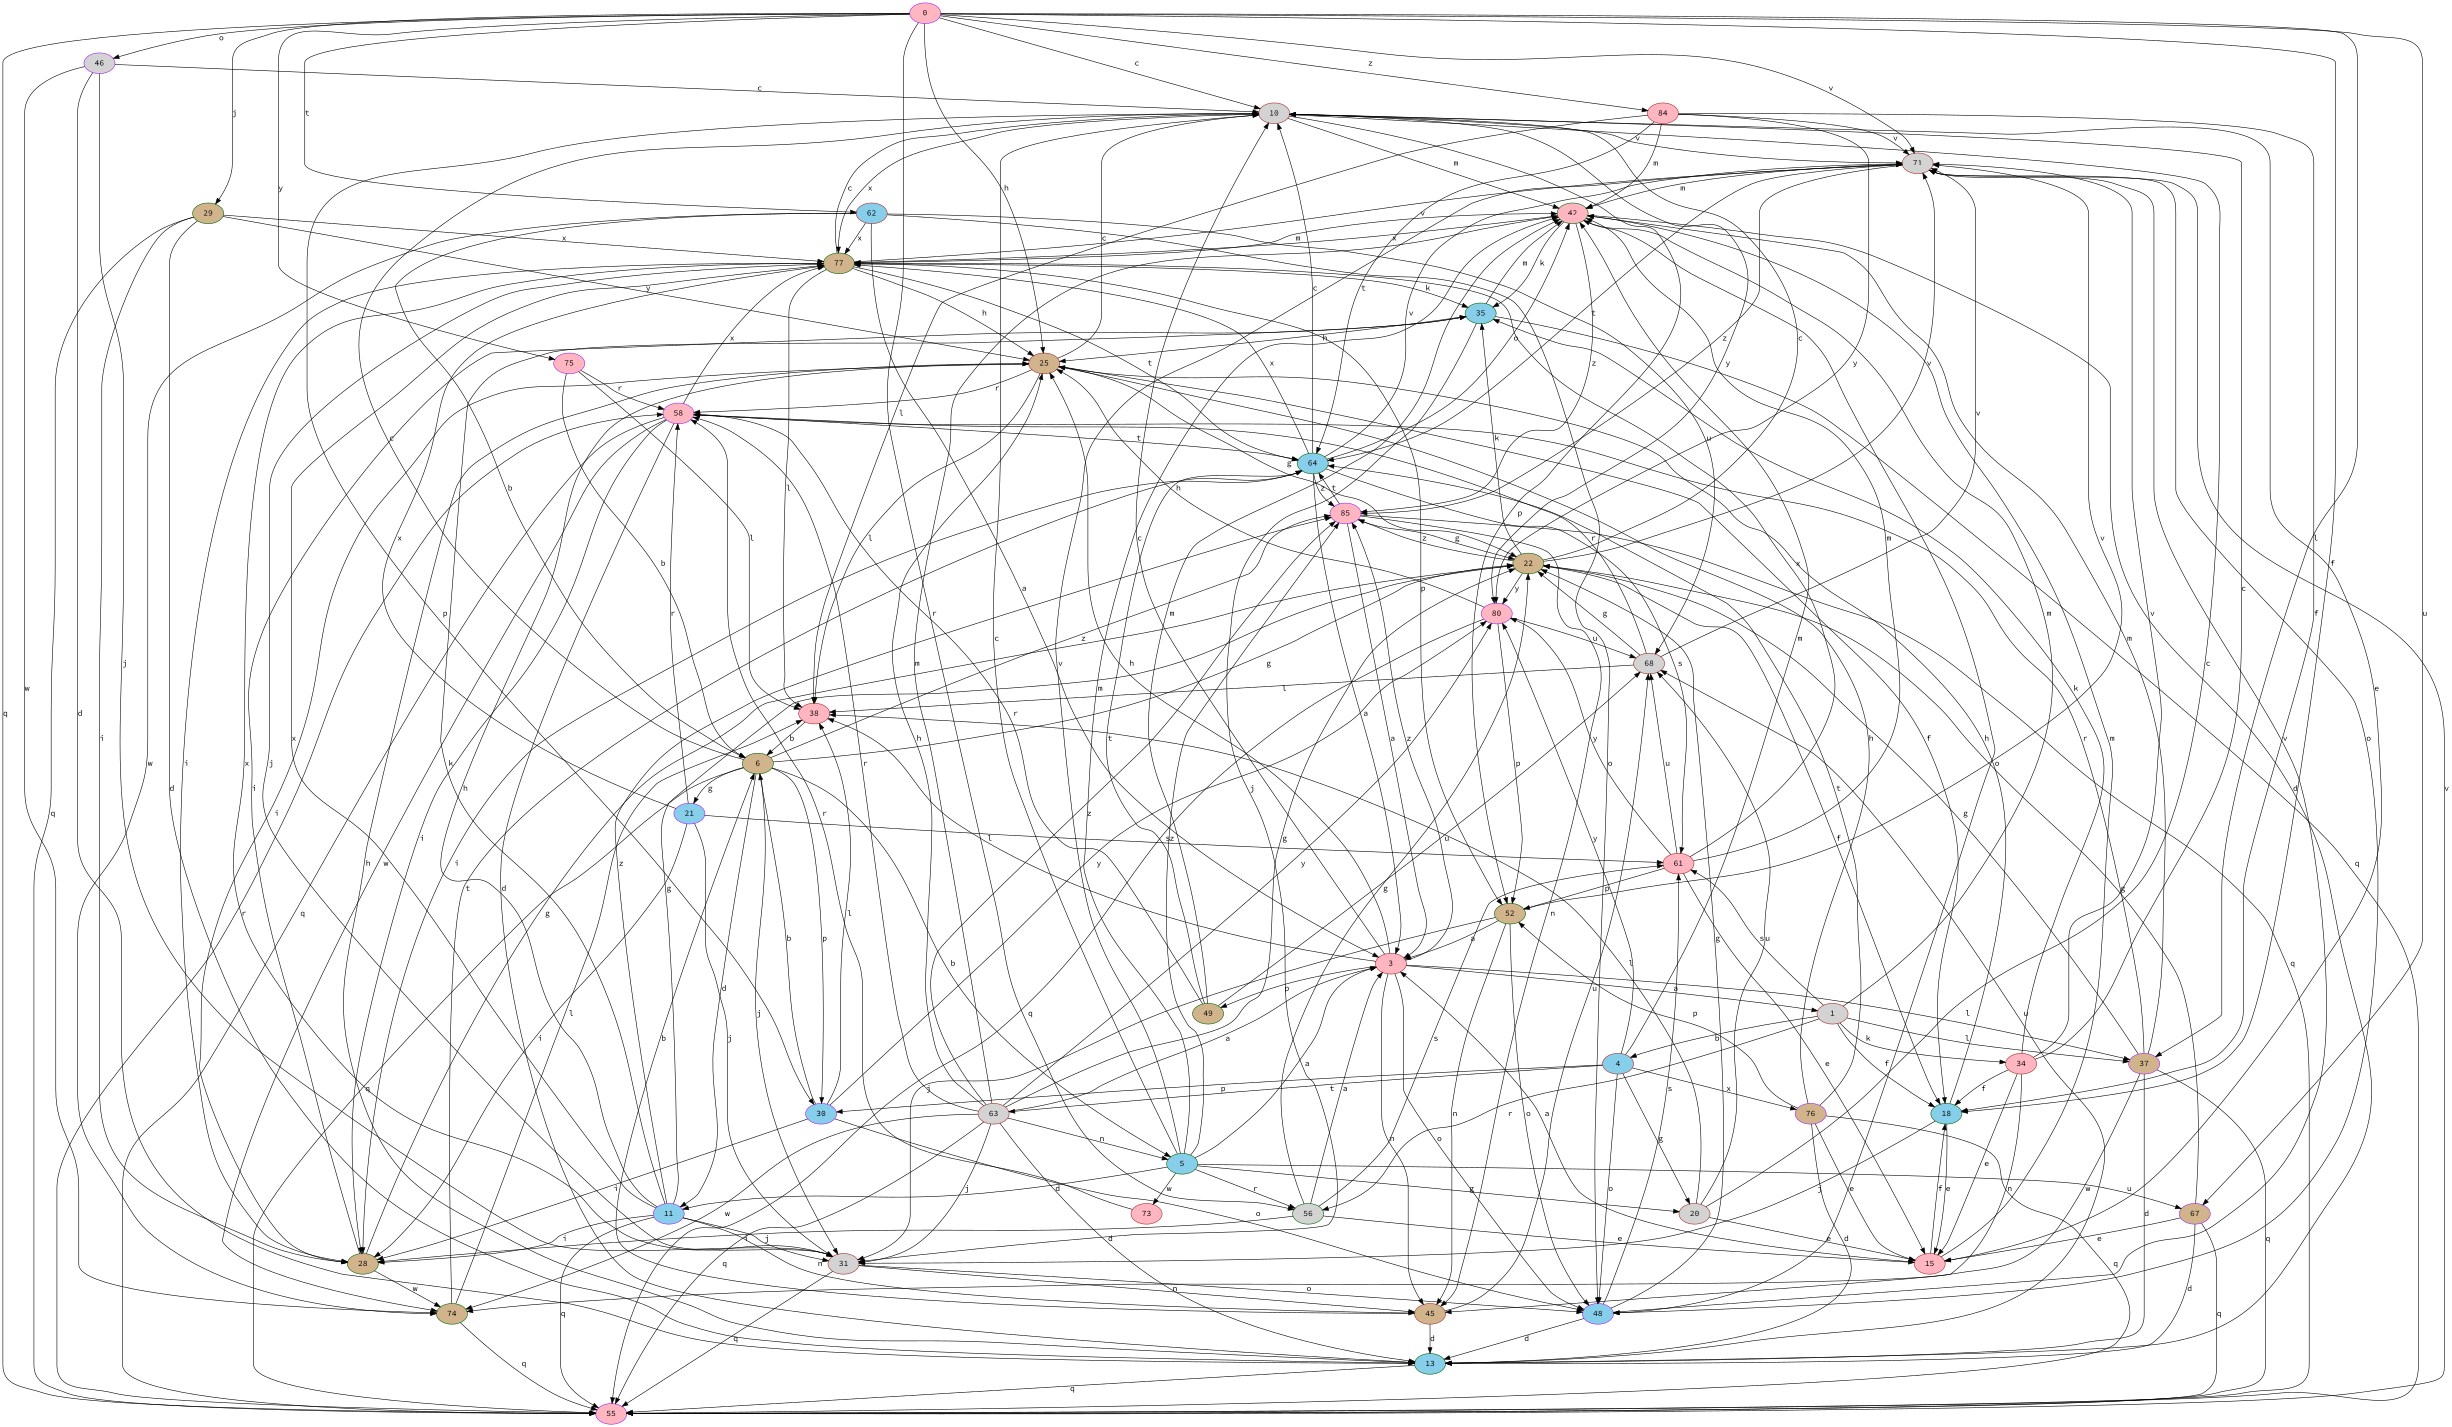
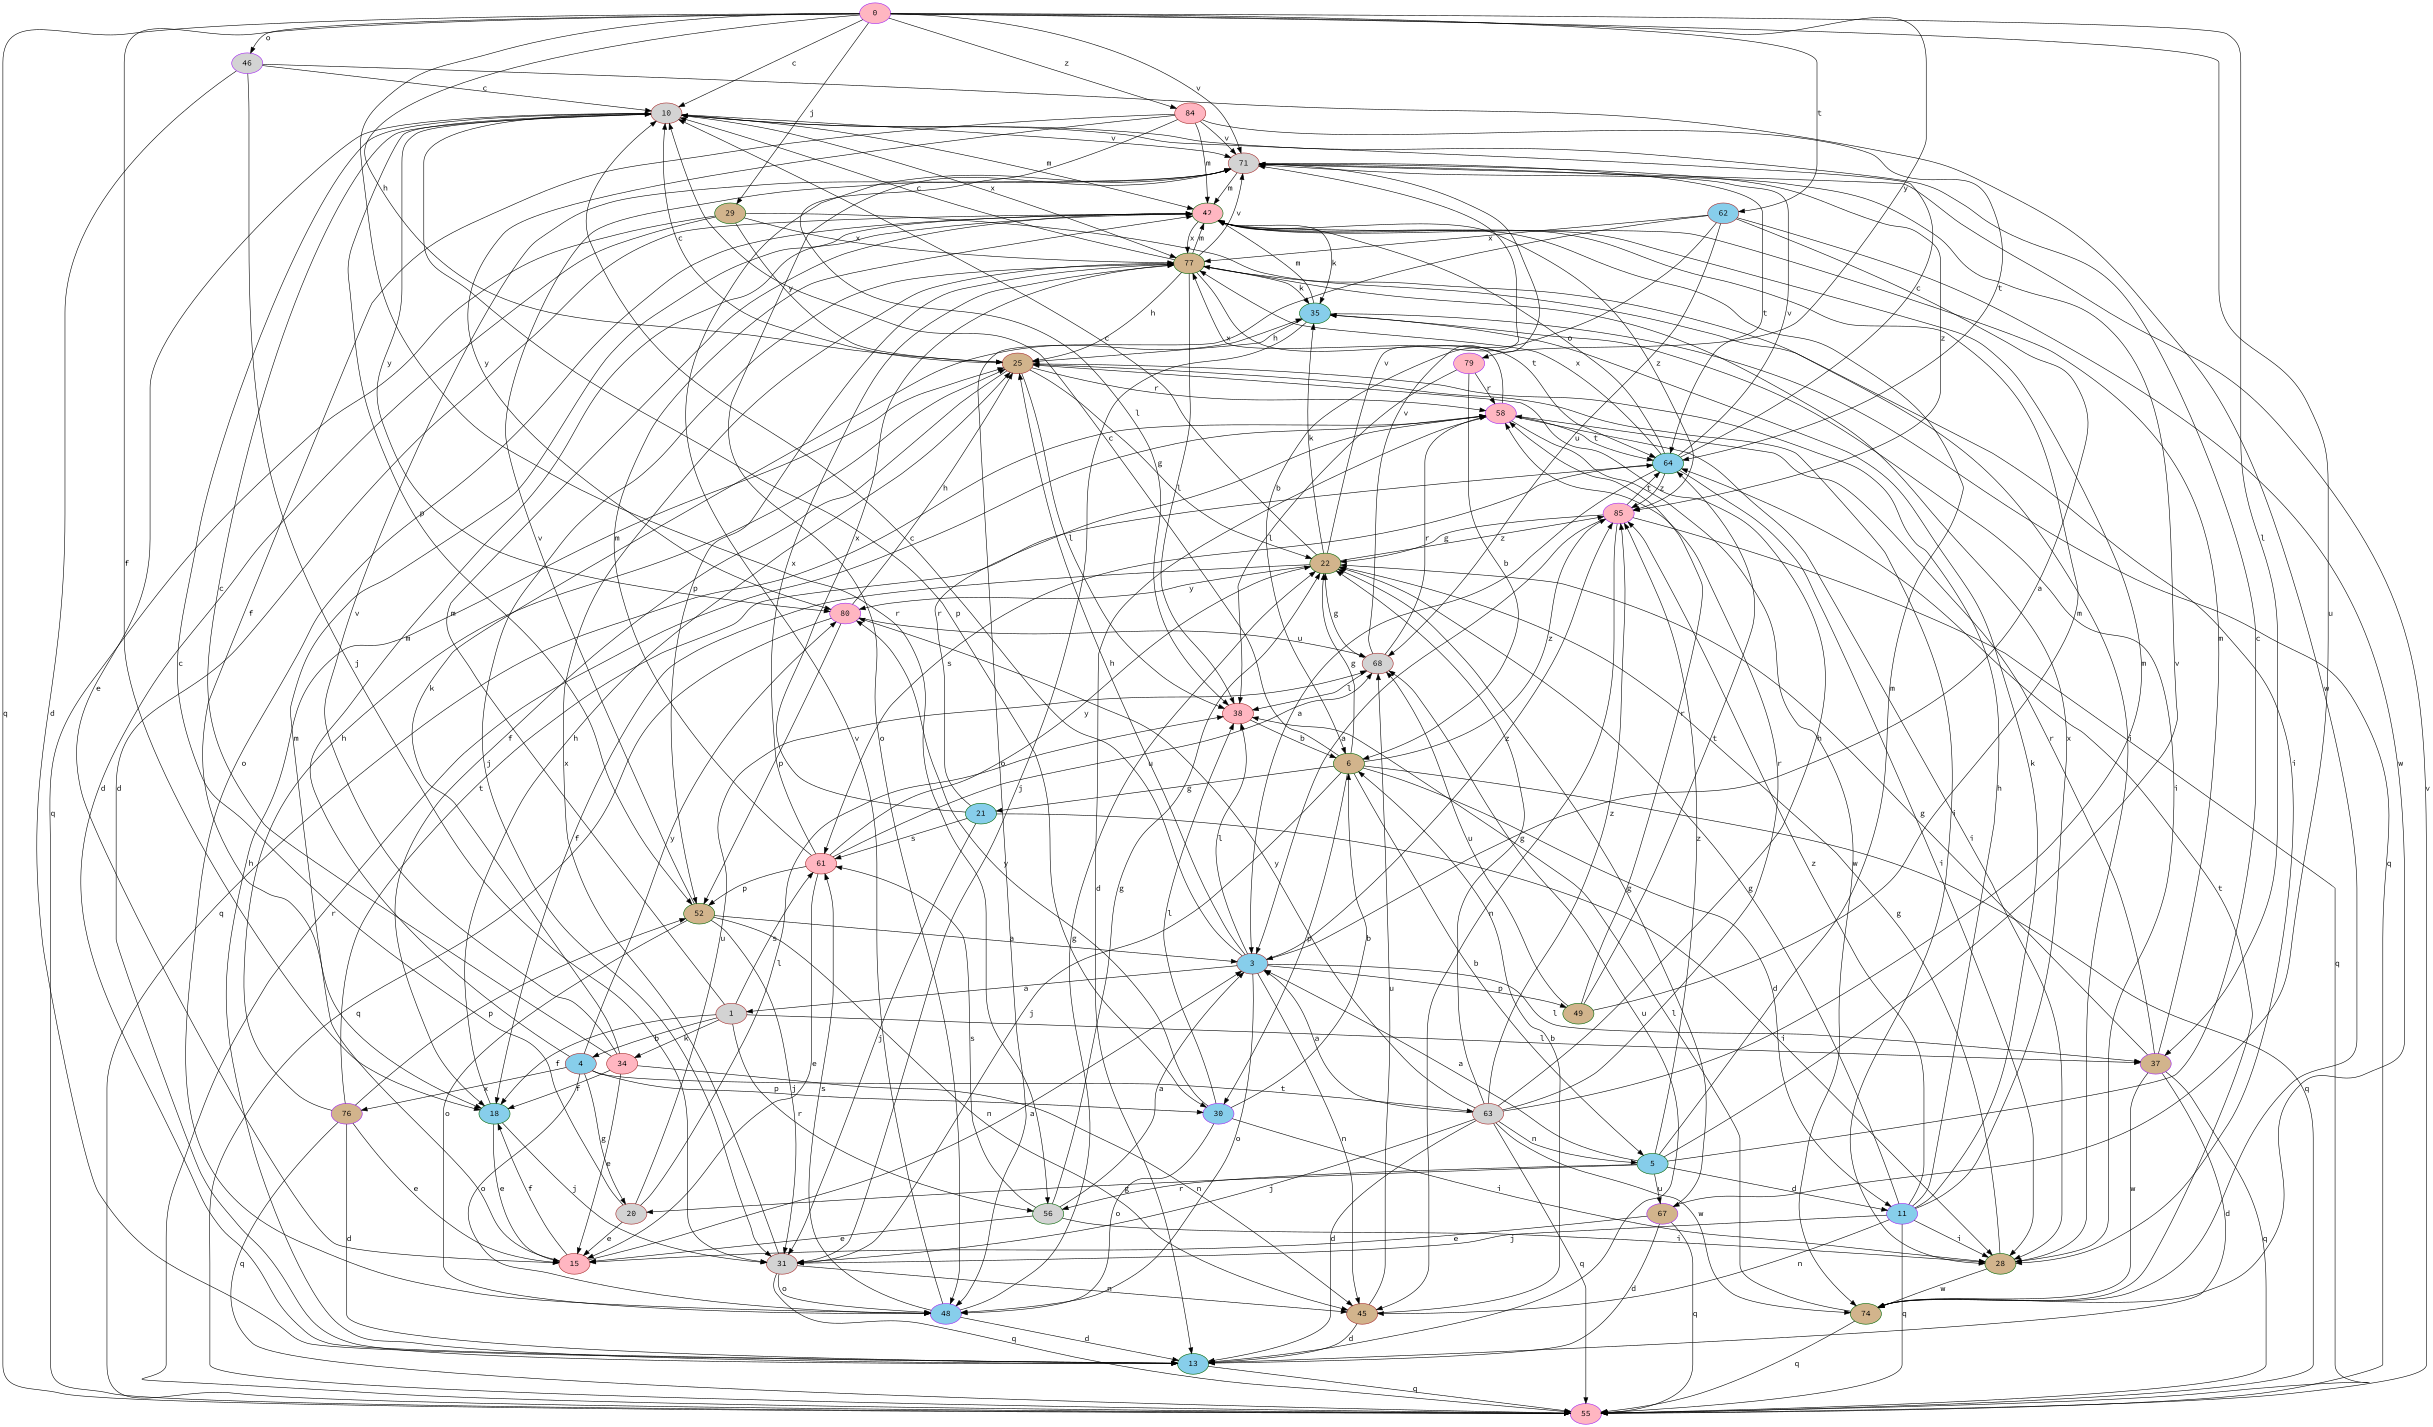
(569, 363) -> (1469, 363)
(1593, 744) -> (1070, 715)
(689, 814) -> (981, 814)
(1391, 964) -> (1252, 964)
(1147, 1214) -> none
